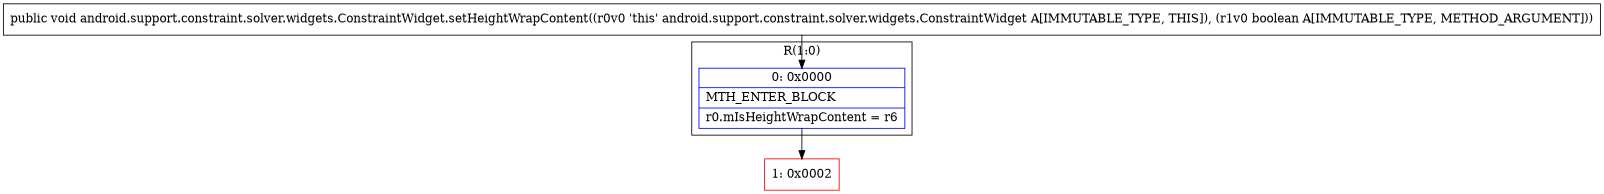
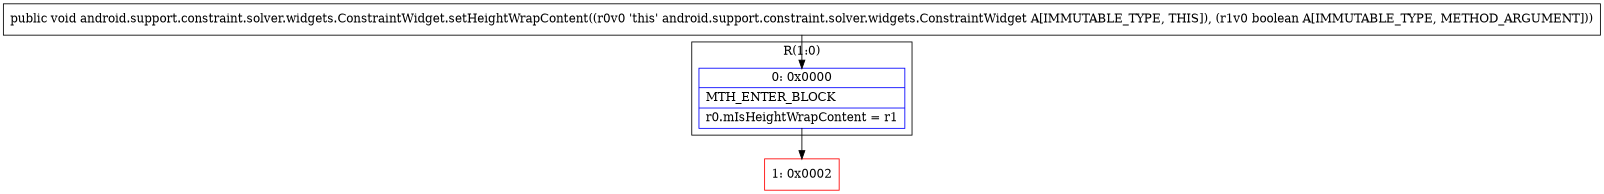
(802, 118) -> (802, 118)
